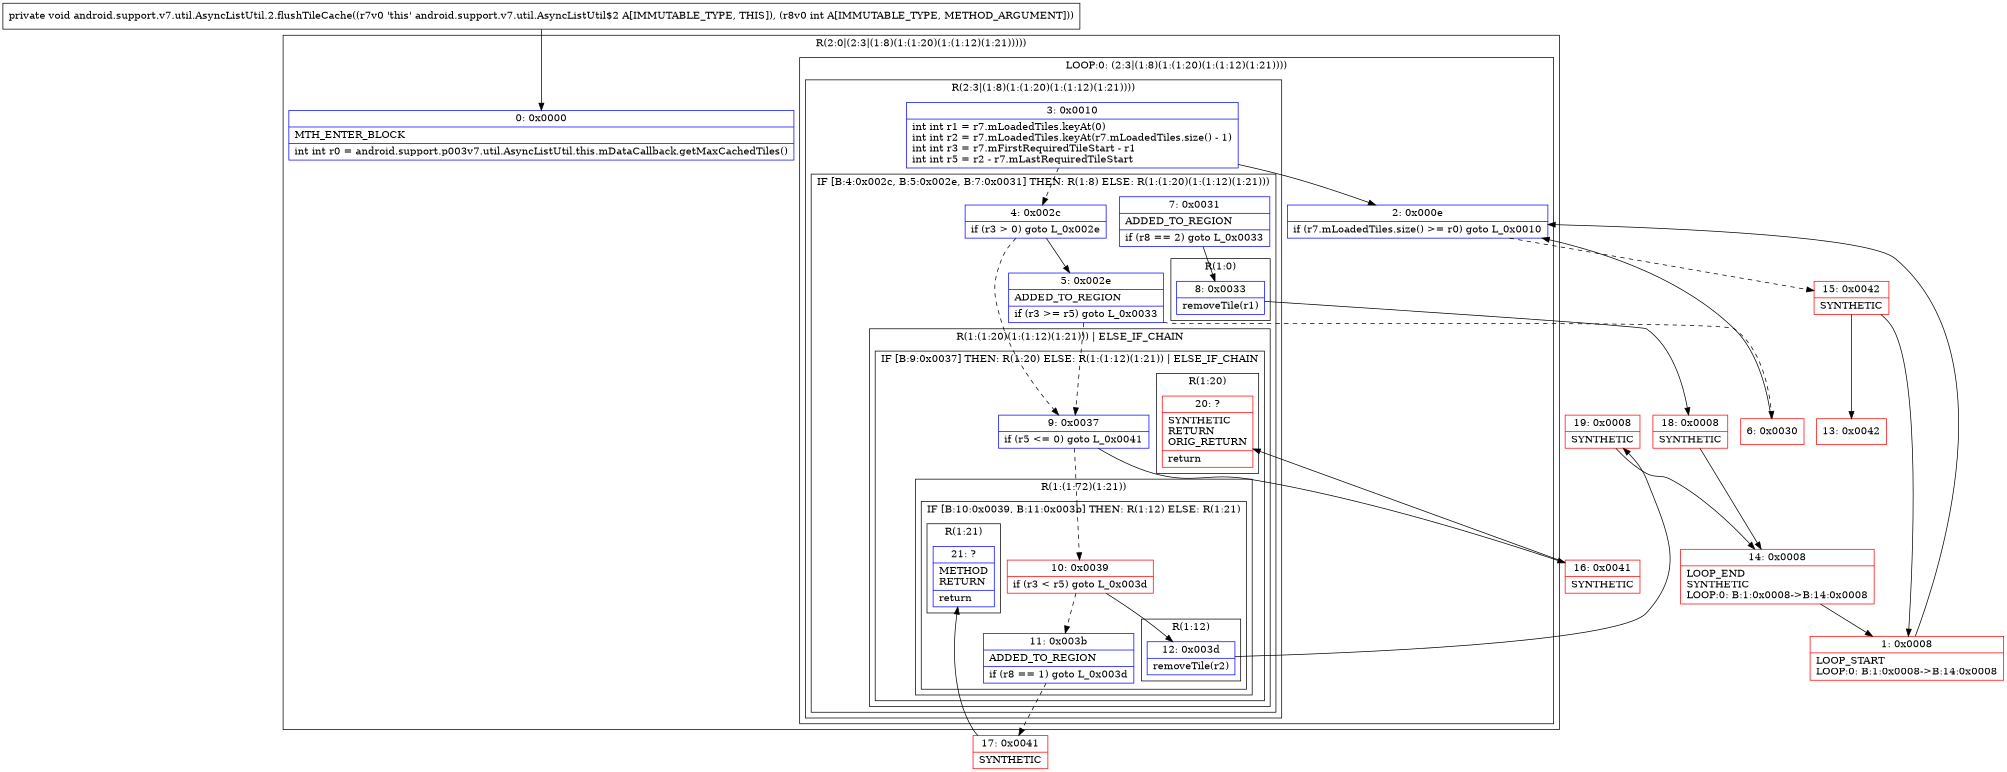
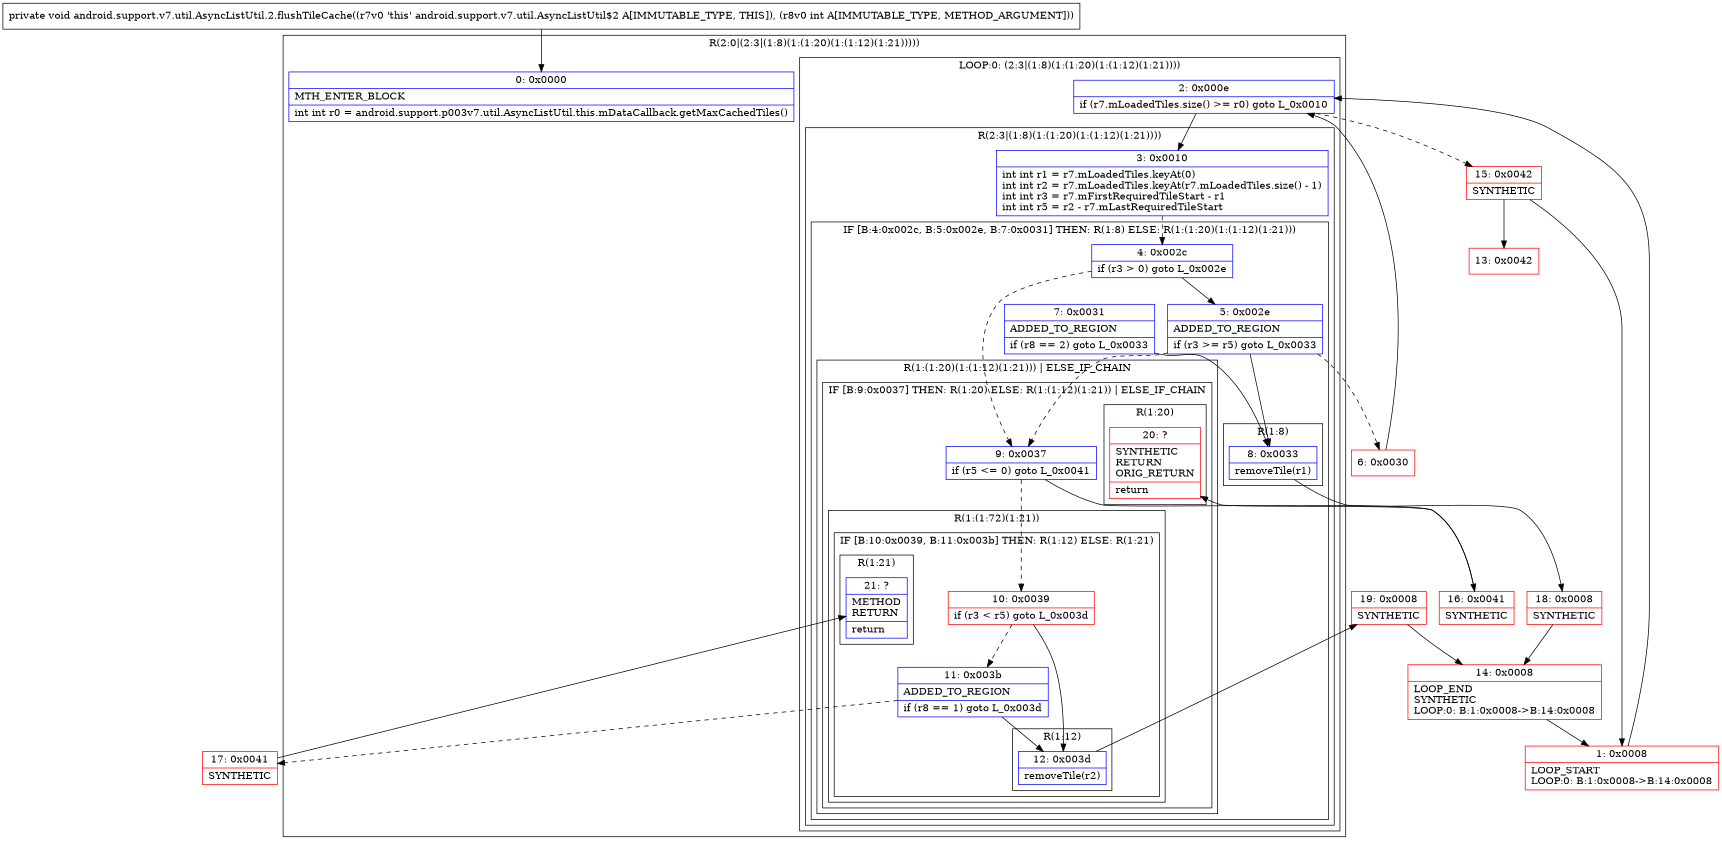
(1304, 181) -> (1187, 132)
(1221, 267) -> (1273, 432)
none -> (1259, 397)
none -> (1022, 733)
